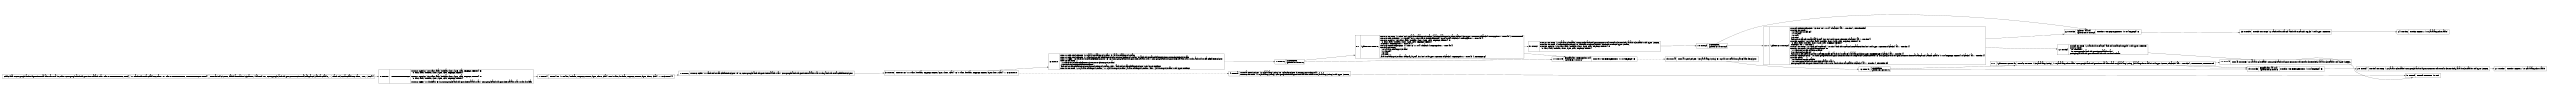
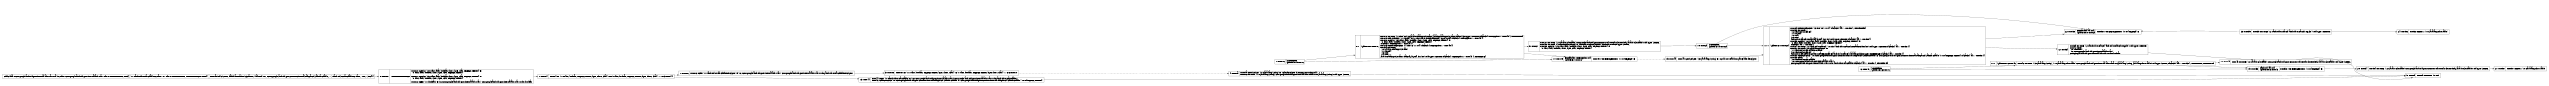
(2084, 31) -> (2086, 31)
(2190, 33) -> (2191, 31)
(1136, 62) -> none
(1792, 67) -> (1750, 56)
(2269, 68) -> (2267, 68)
none -> (951, 80)
